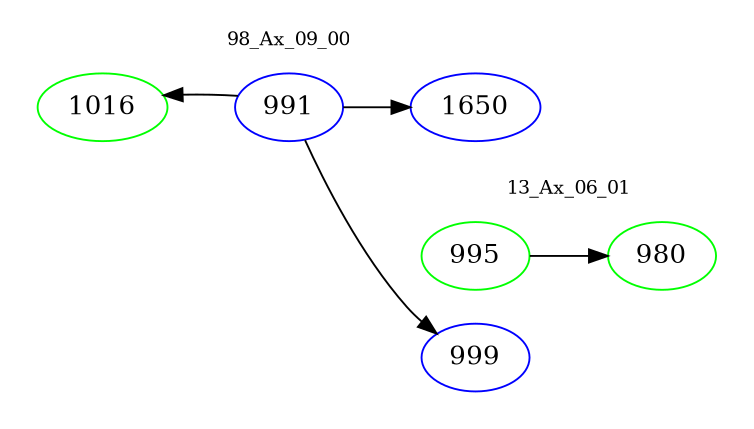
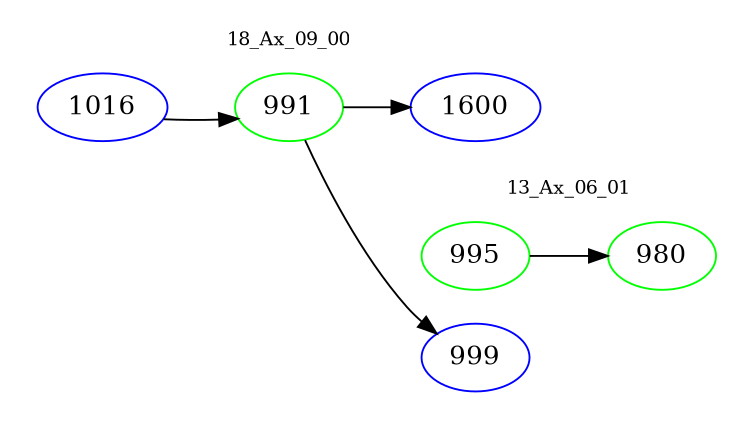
(289, 40) -> (289, 40)
(210, 95) -> (191, 120)
(103, 107) -> (103, 107)
(289, 107) -> (289, 107)
(476, 107) -> (476, 107)
